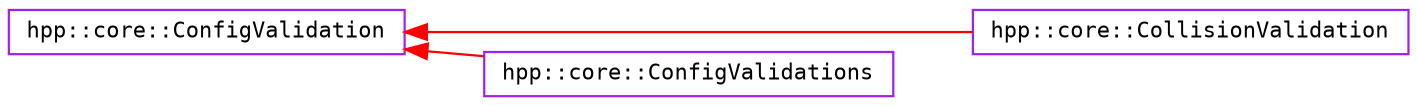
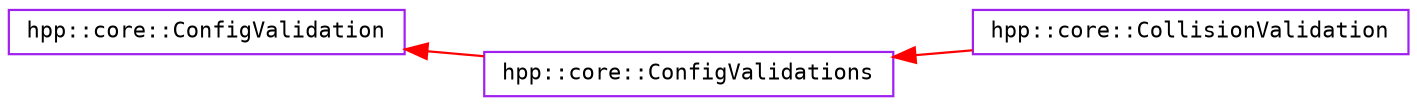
(700, 32) -> (944, 53)
